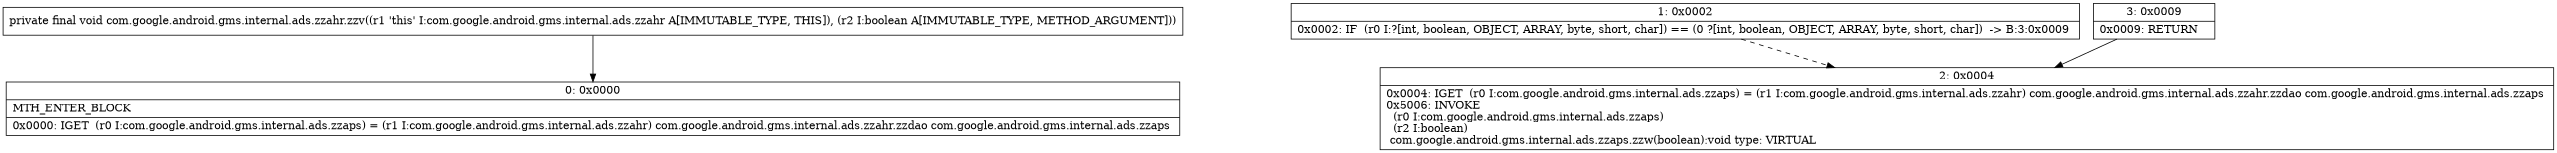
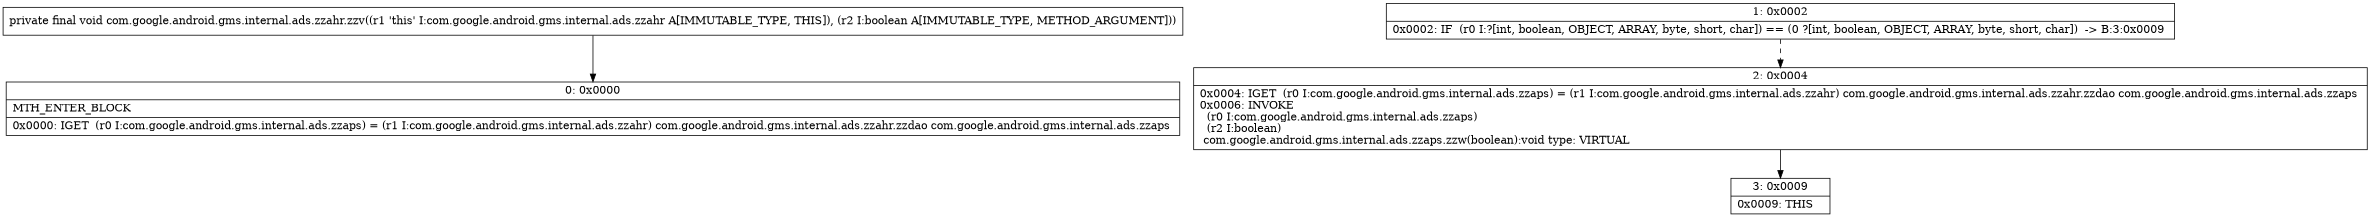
(2154, 30) -> (1780, 205)
(2089, 52) -> (1780, 160)
(1437, 106) -> (1251, 106)
